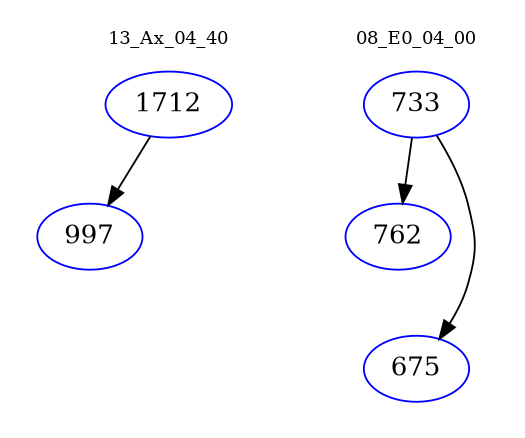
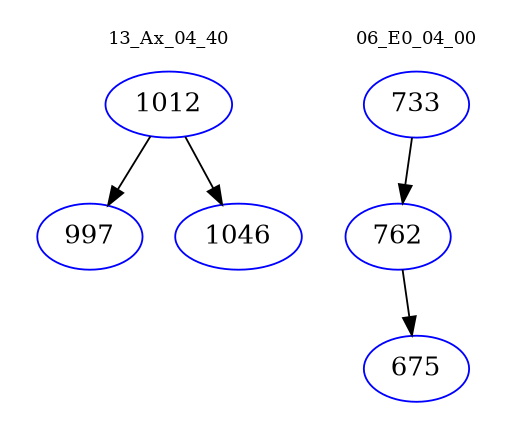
(416, 39) -> (416, 39)
(169, 105) -> (169, 105)
(473, 228) -> (406, 293)
none -> (239, 237)
